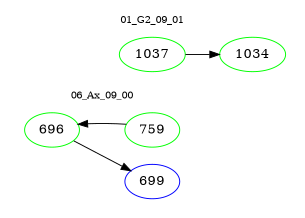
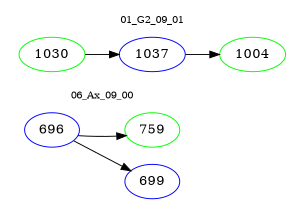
none -> (52, 54)
(152, 54) -> (152, 54)
(253, 54) -> (253, 54)
(107, 124) -> (97, 136)
(52, 130) -> (52, 130)
